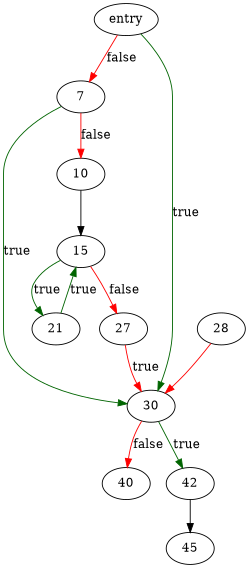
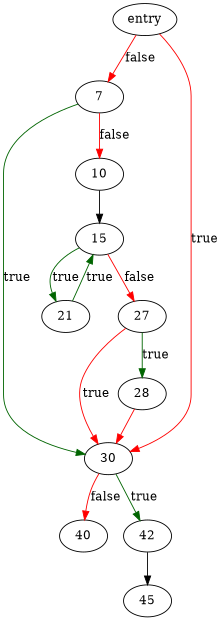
(172, 204) -> (191, 250)
none -> (142, 351)
